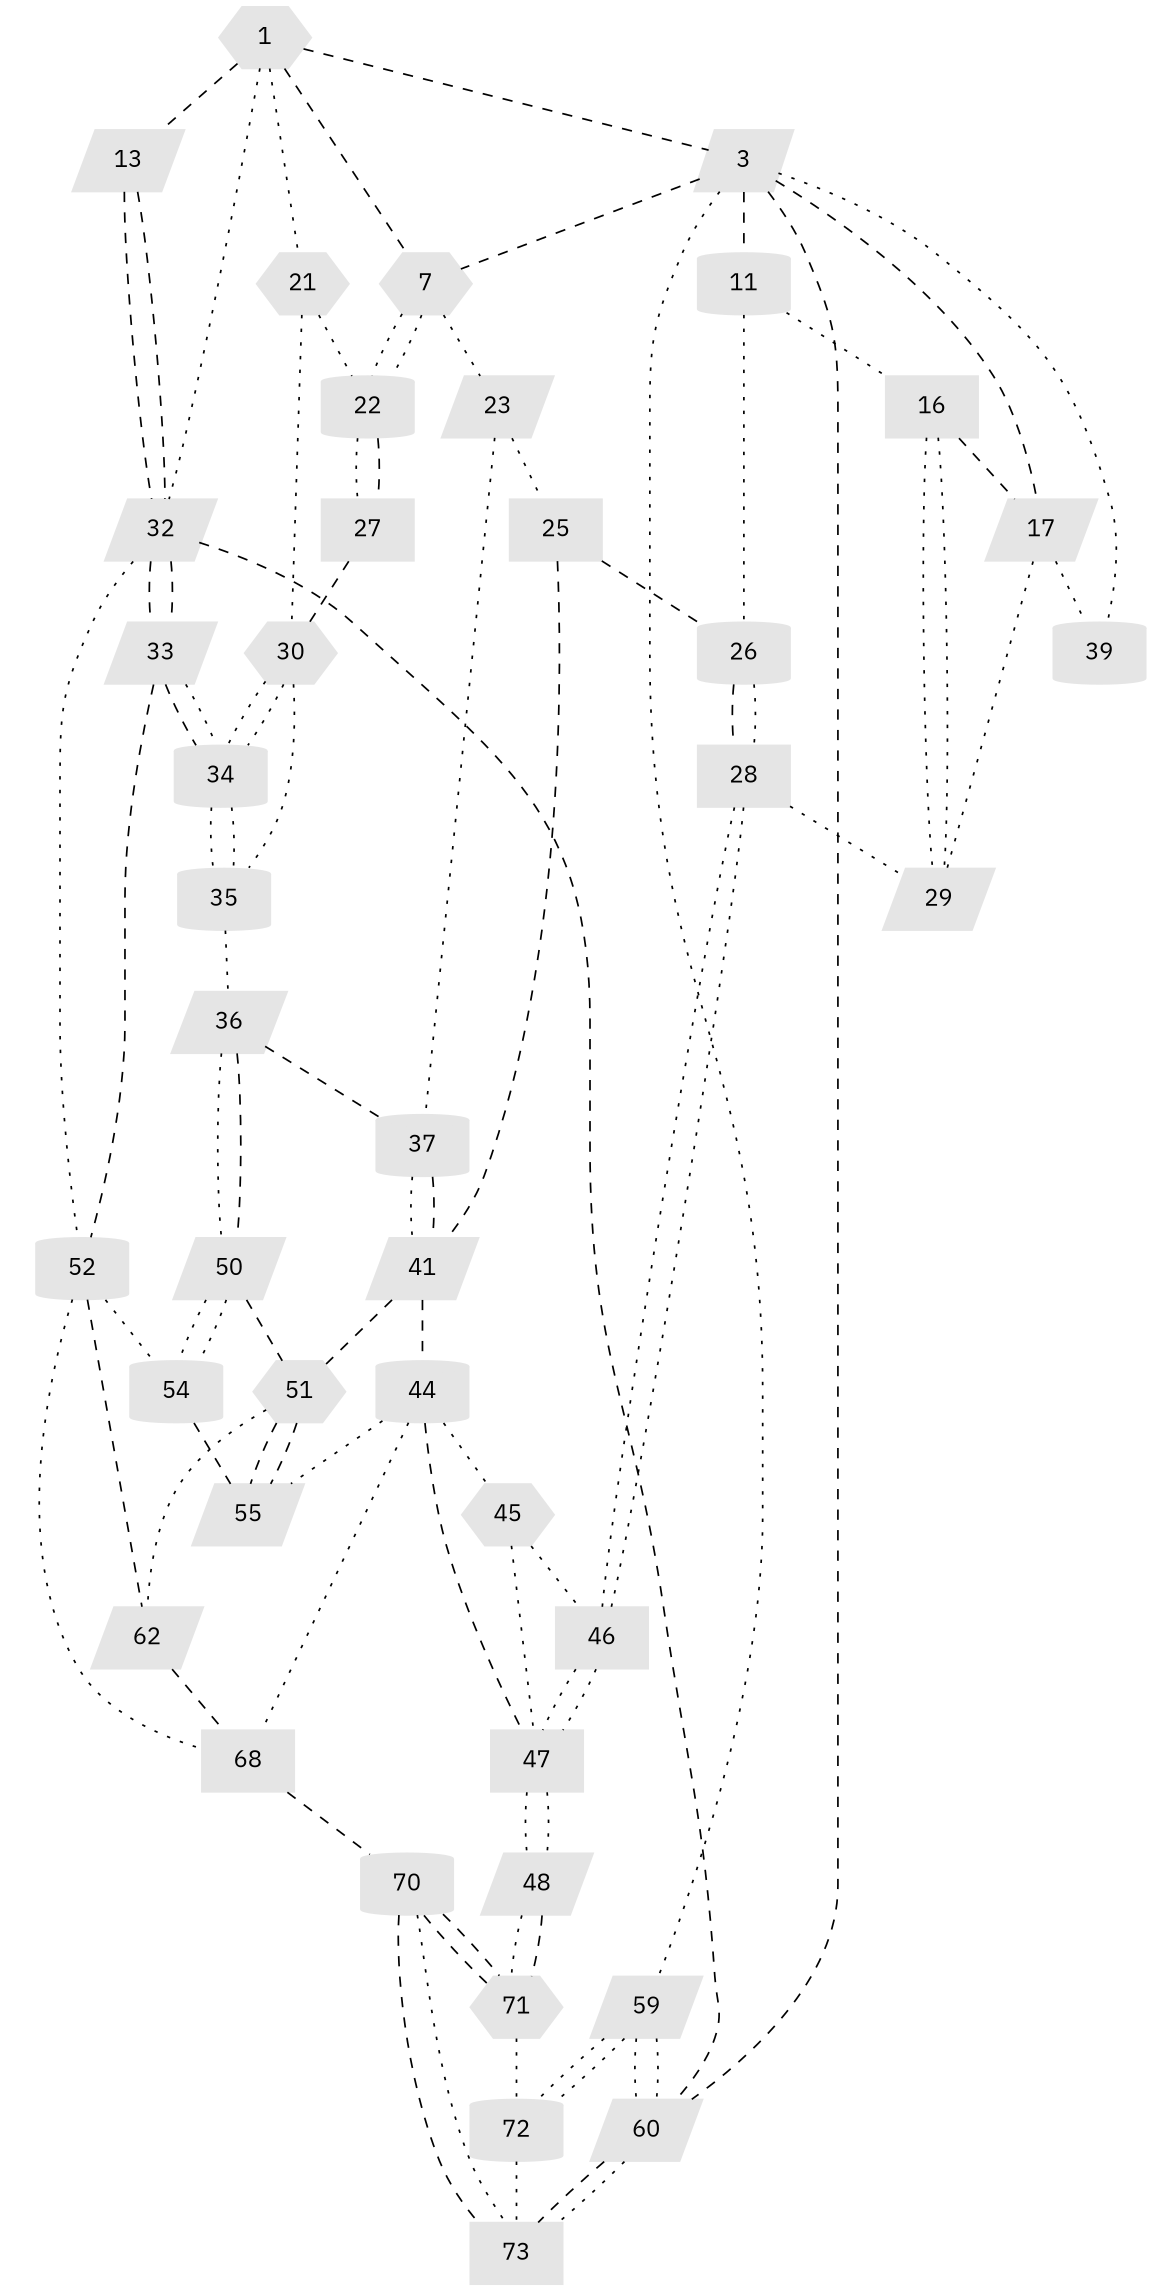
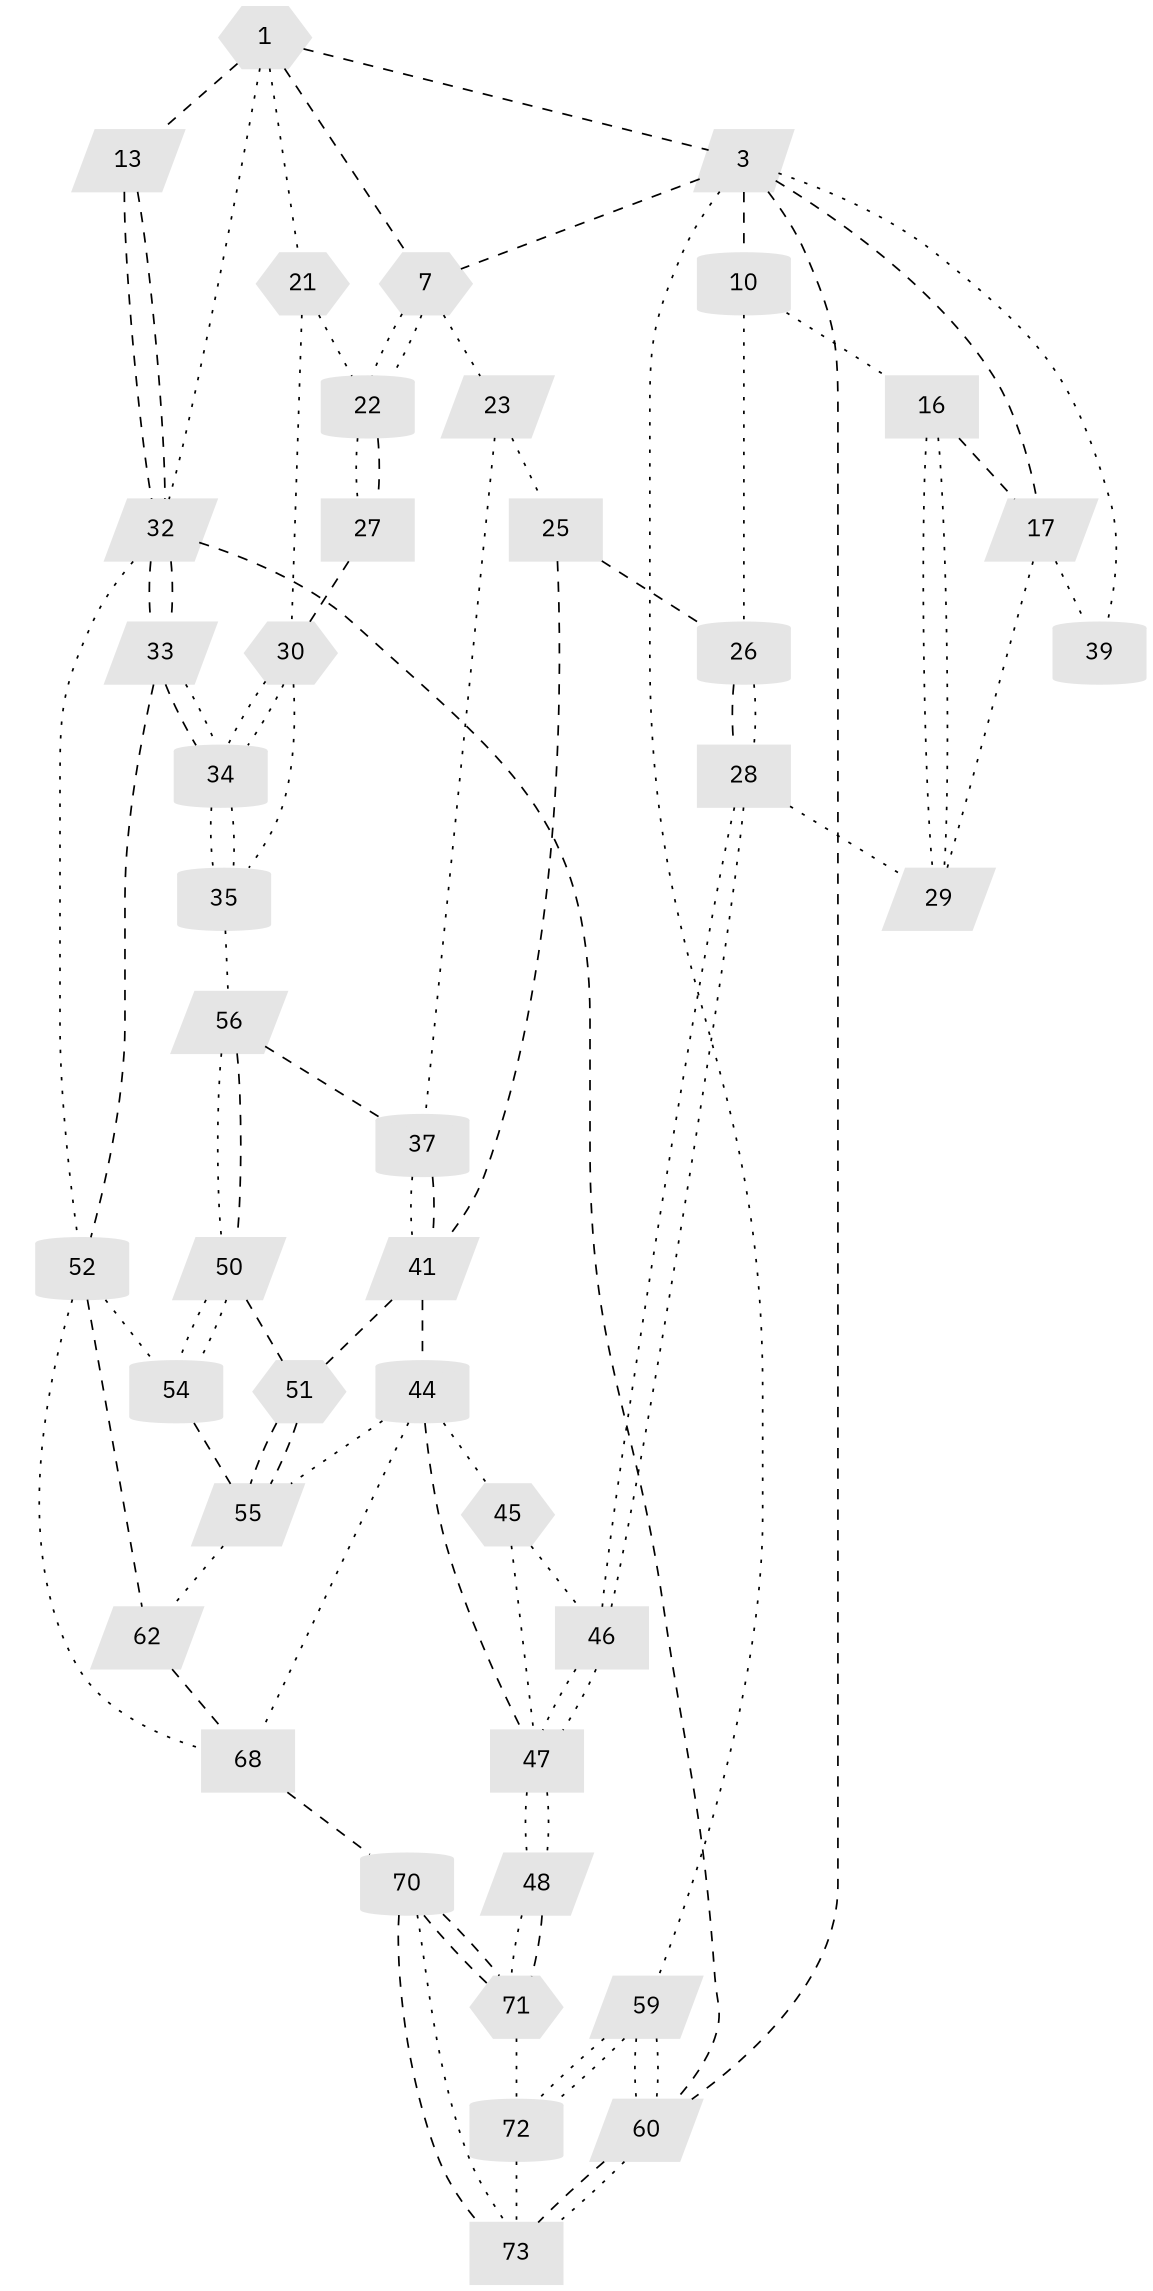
(744, 284) -> (744, 284)
(229, 1022) -> (229, 1022)
(176, 1490) -> (197, 1577)
